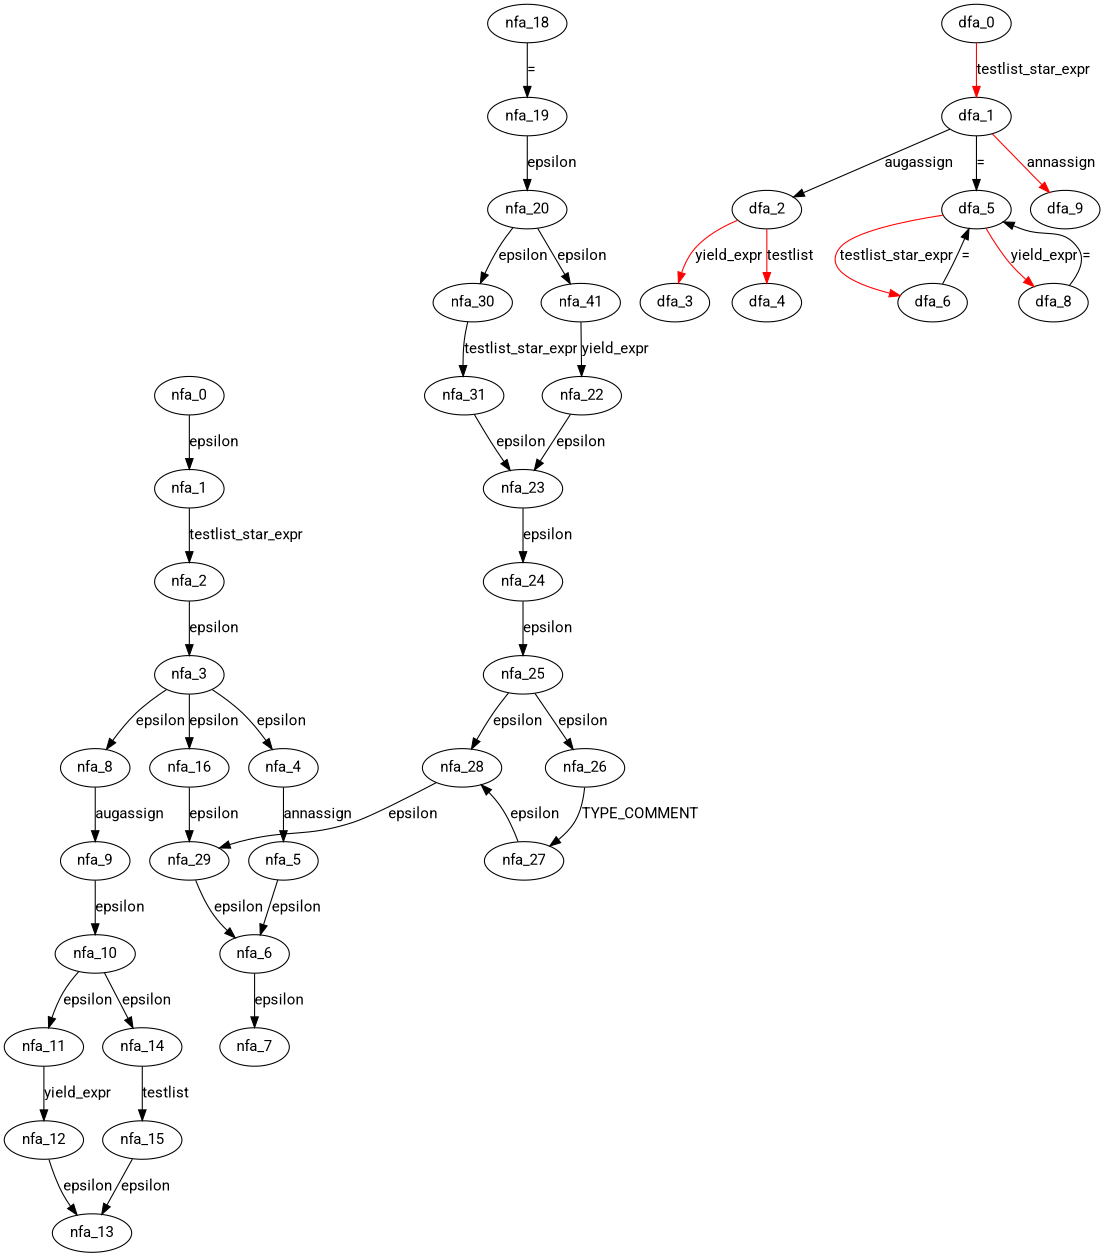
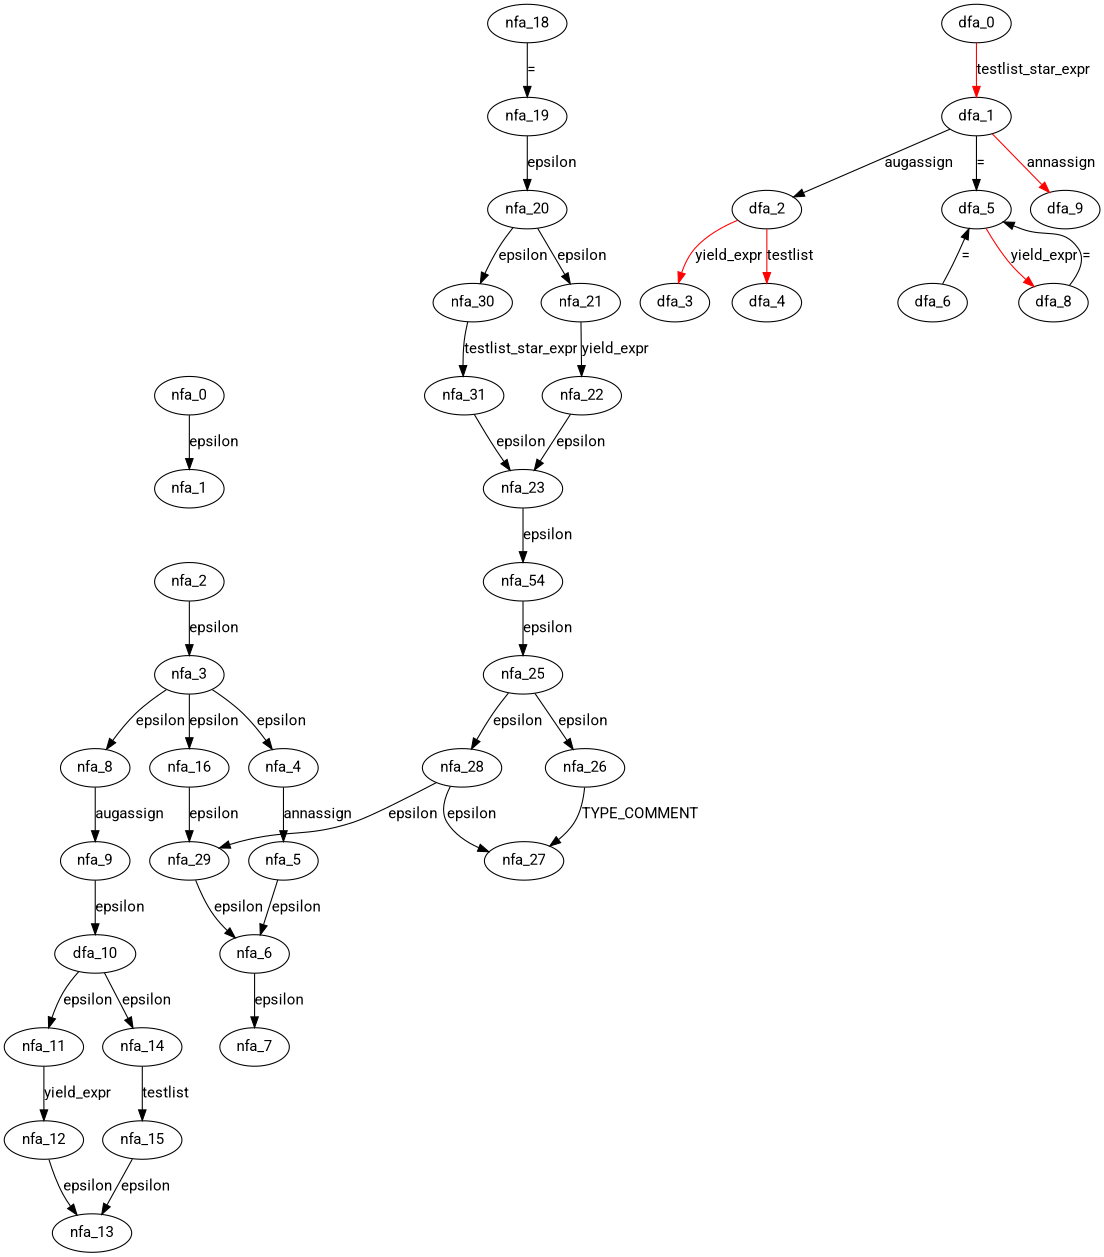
(852, 239) -> none
(581, 303) -> (581, 303)
(189, 530) -> none
(523, 582) -> (523, 582)
(506, 815) -> (448, 824)
(95, 954) -> (95, 954)
